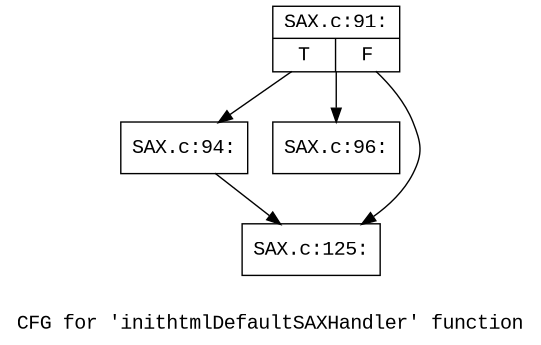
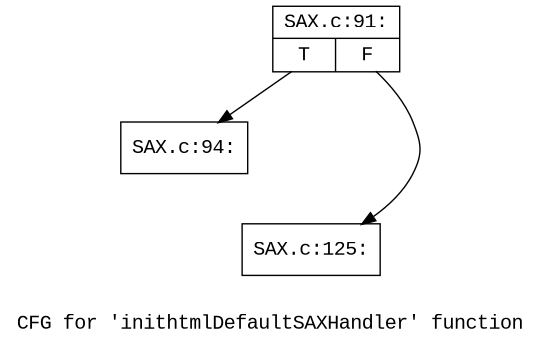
(336, 148) -> none
(242, 194) -> none
